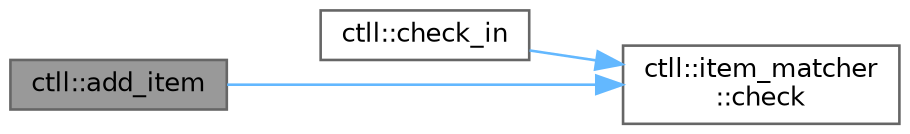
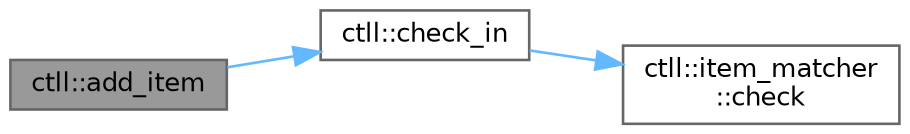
(412, 85) -> (261, 62)
